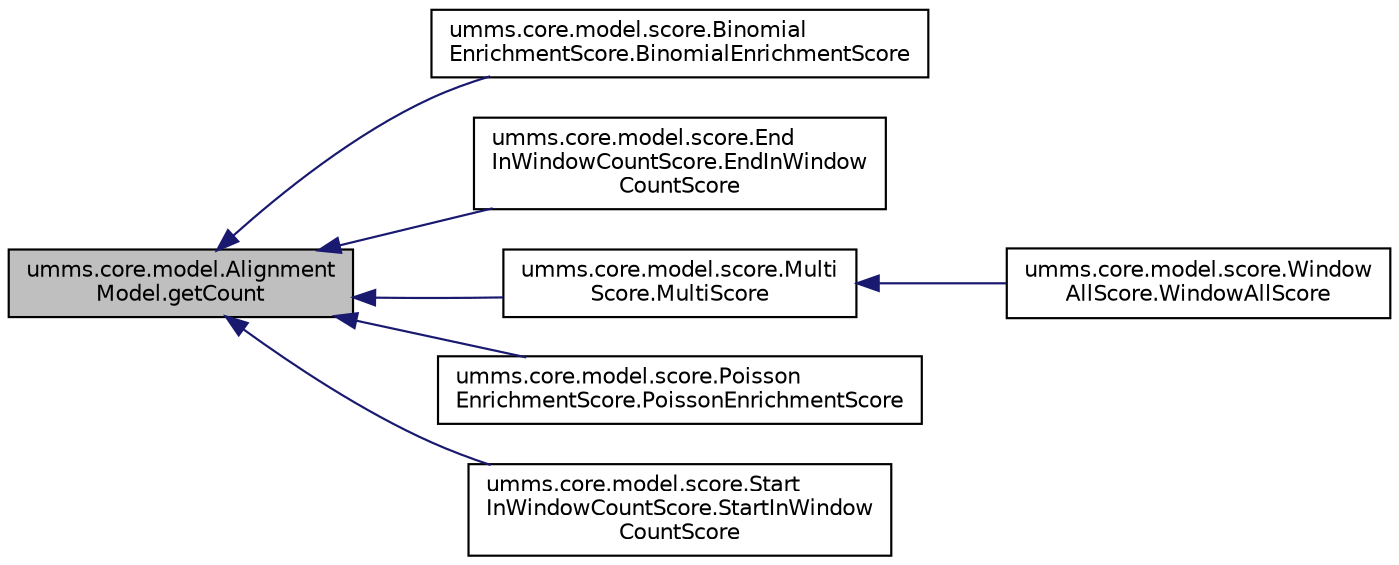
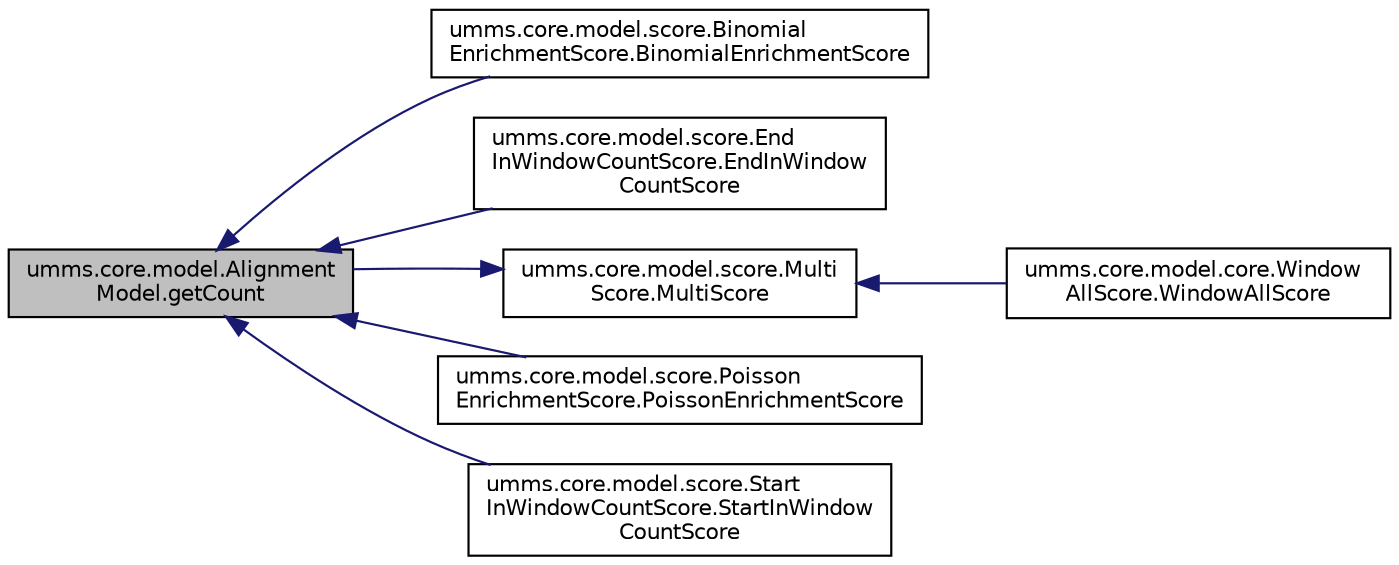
(1199, 283) -> (1199, 283)
(439, 298) -> (417, 269)
